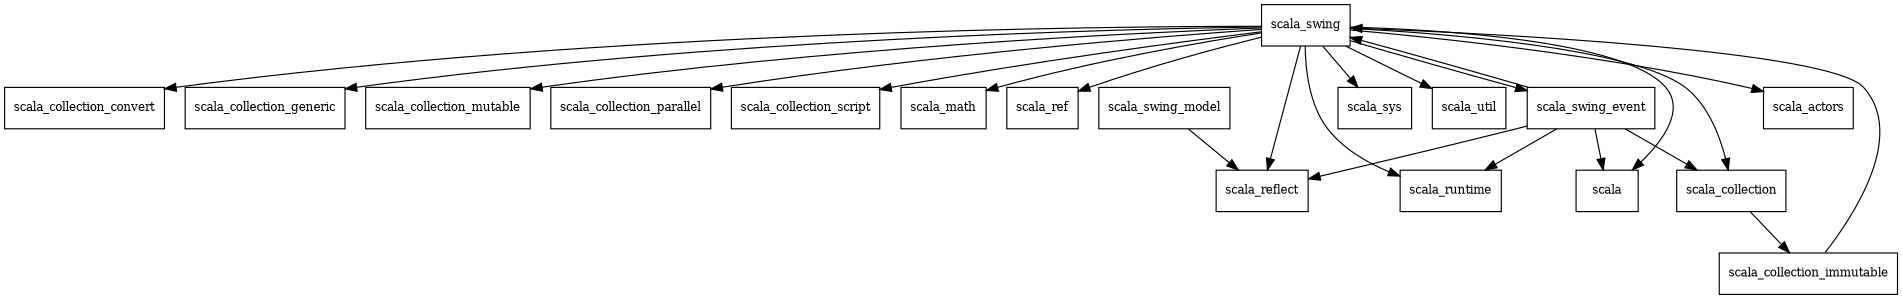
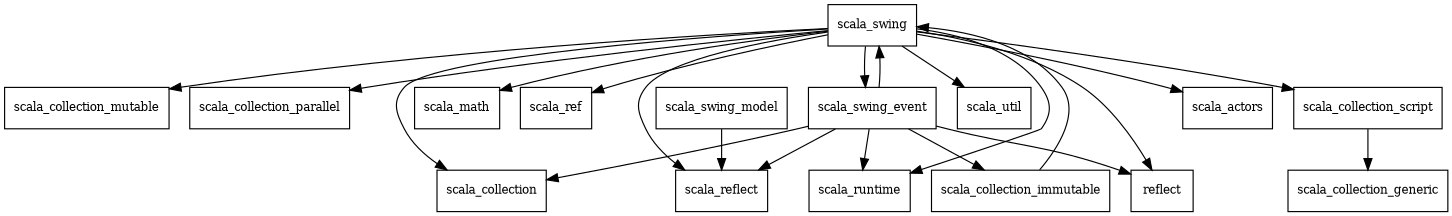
(808, 45) -> (1368, 144)
(85, 108) -> none
(1375, 108) -> none
(1607, 191) -> (1162, 191)
(1766, 228) -> (941, 147)
